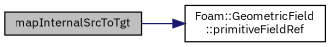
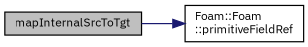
(255, 24) -> (244, 24)
